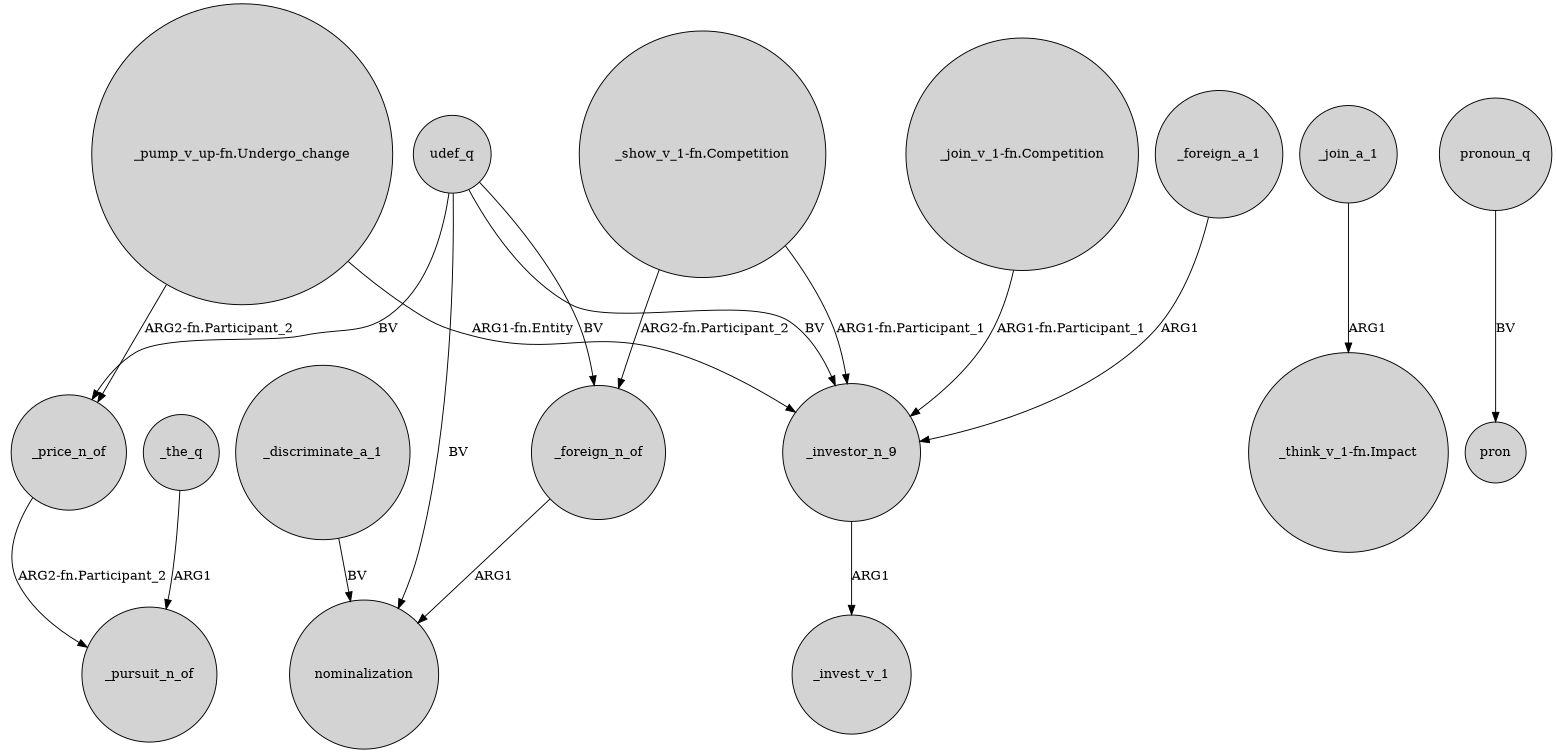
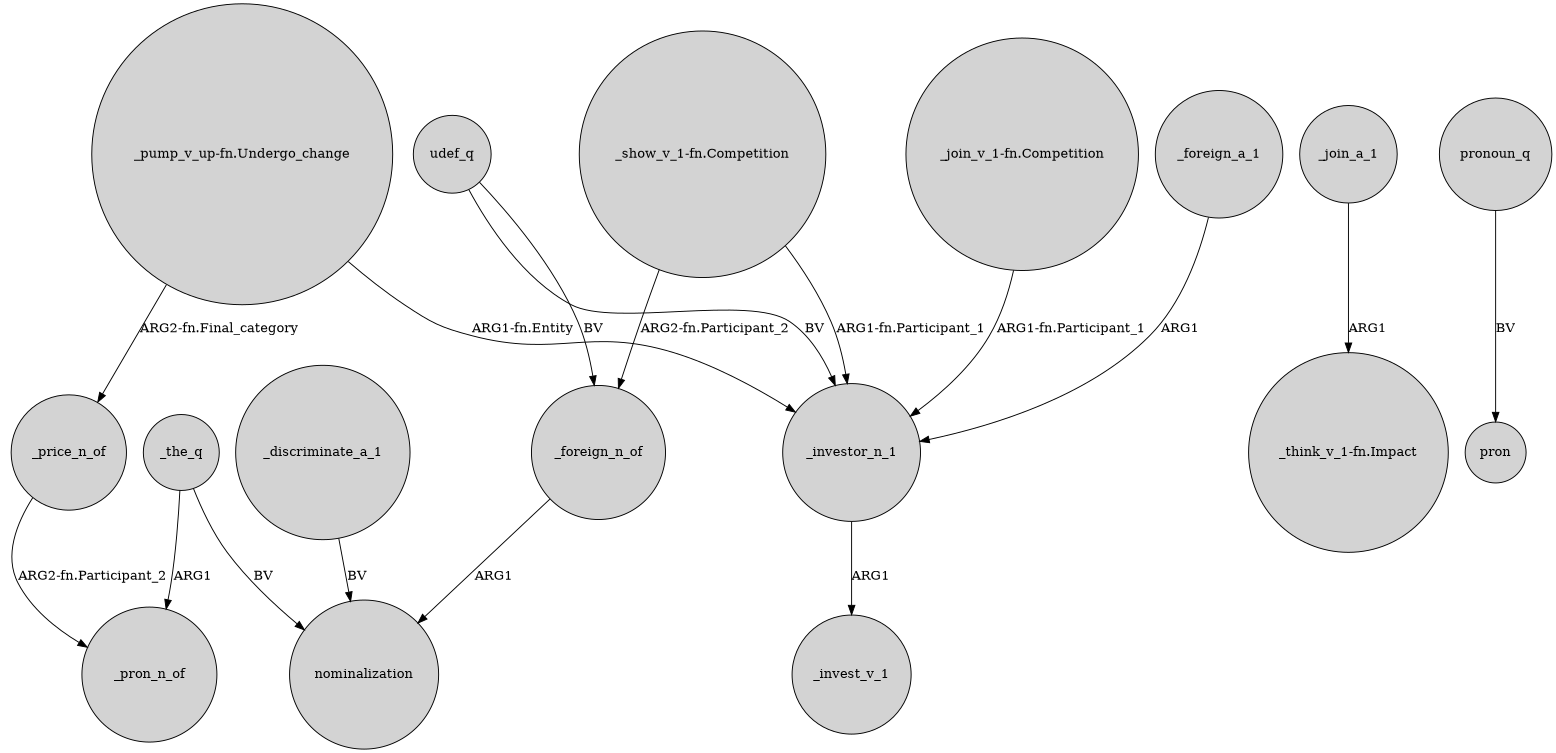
(219, 329) -> (219, 329)
(306, 335) -> none
(445, 399) -> (236, 563)
(852, 452) -> (852, 452)
(149, 675) -> (149, 675)
